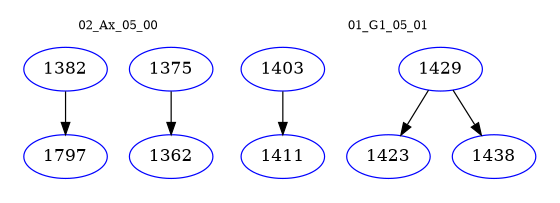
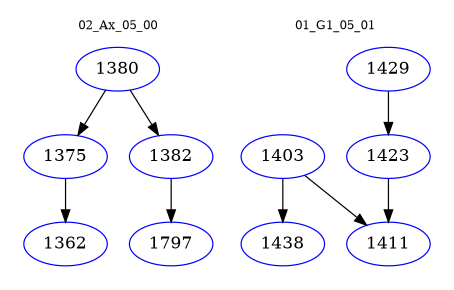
none -> (118, 69)
(464, 107) -> (283, 194)
none -> (388, 194)
